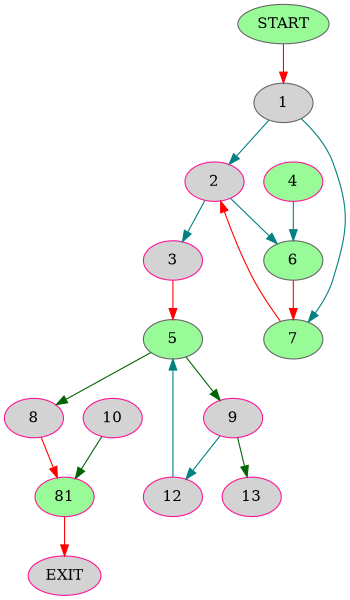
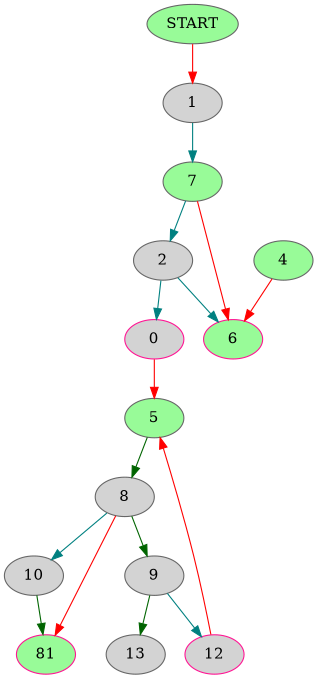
(253, 138) -> none
(215, 182) -> (163, 260)
(293, 182) -> (283, 260)
(293, 216) -> (261, 295)
(173, 260) -> (154, 339)
(293, 260) -> (233, 339)
(248, 269) -> (180, 216)
(293, 295) -> (211, 255)
(200, 374) -> (137, 531)
(34, 418) -> (125, 497)
(113, 418) -> (34, 576)
(233, 418) -> (154, 576)
(173, 424) -> (190, 541)
(252, 497) -> (136, 654)
none -> (83, 533)
(65, 576) -> none
